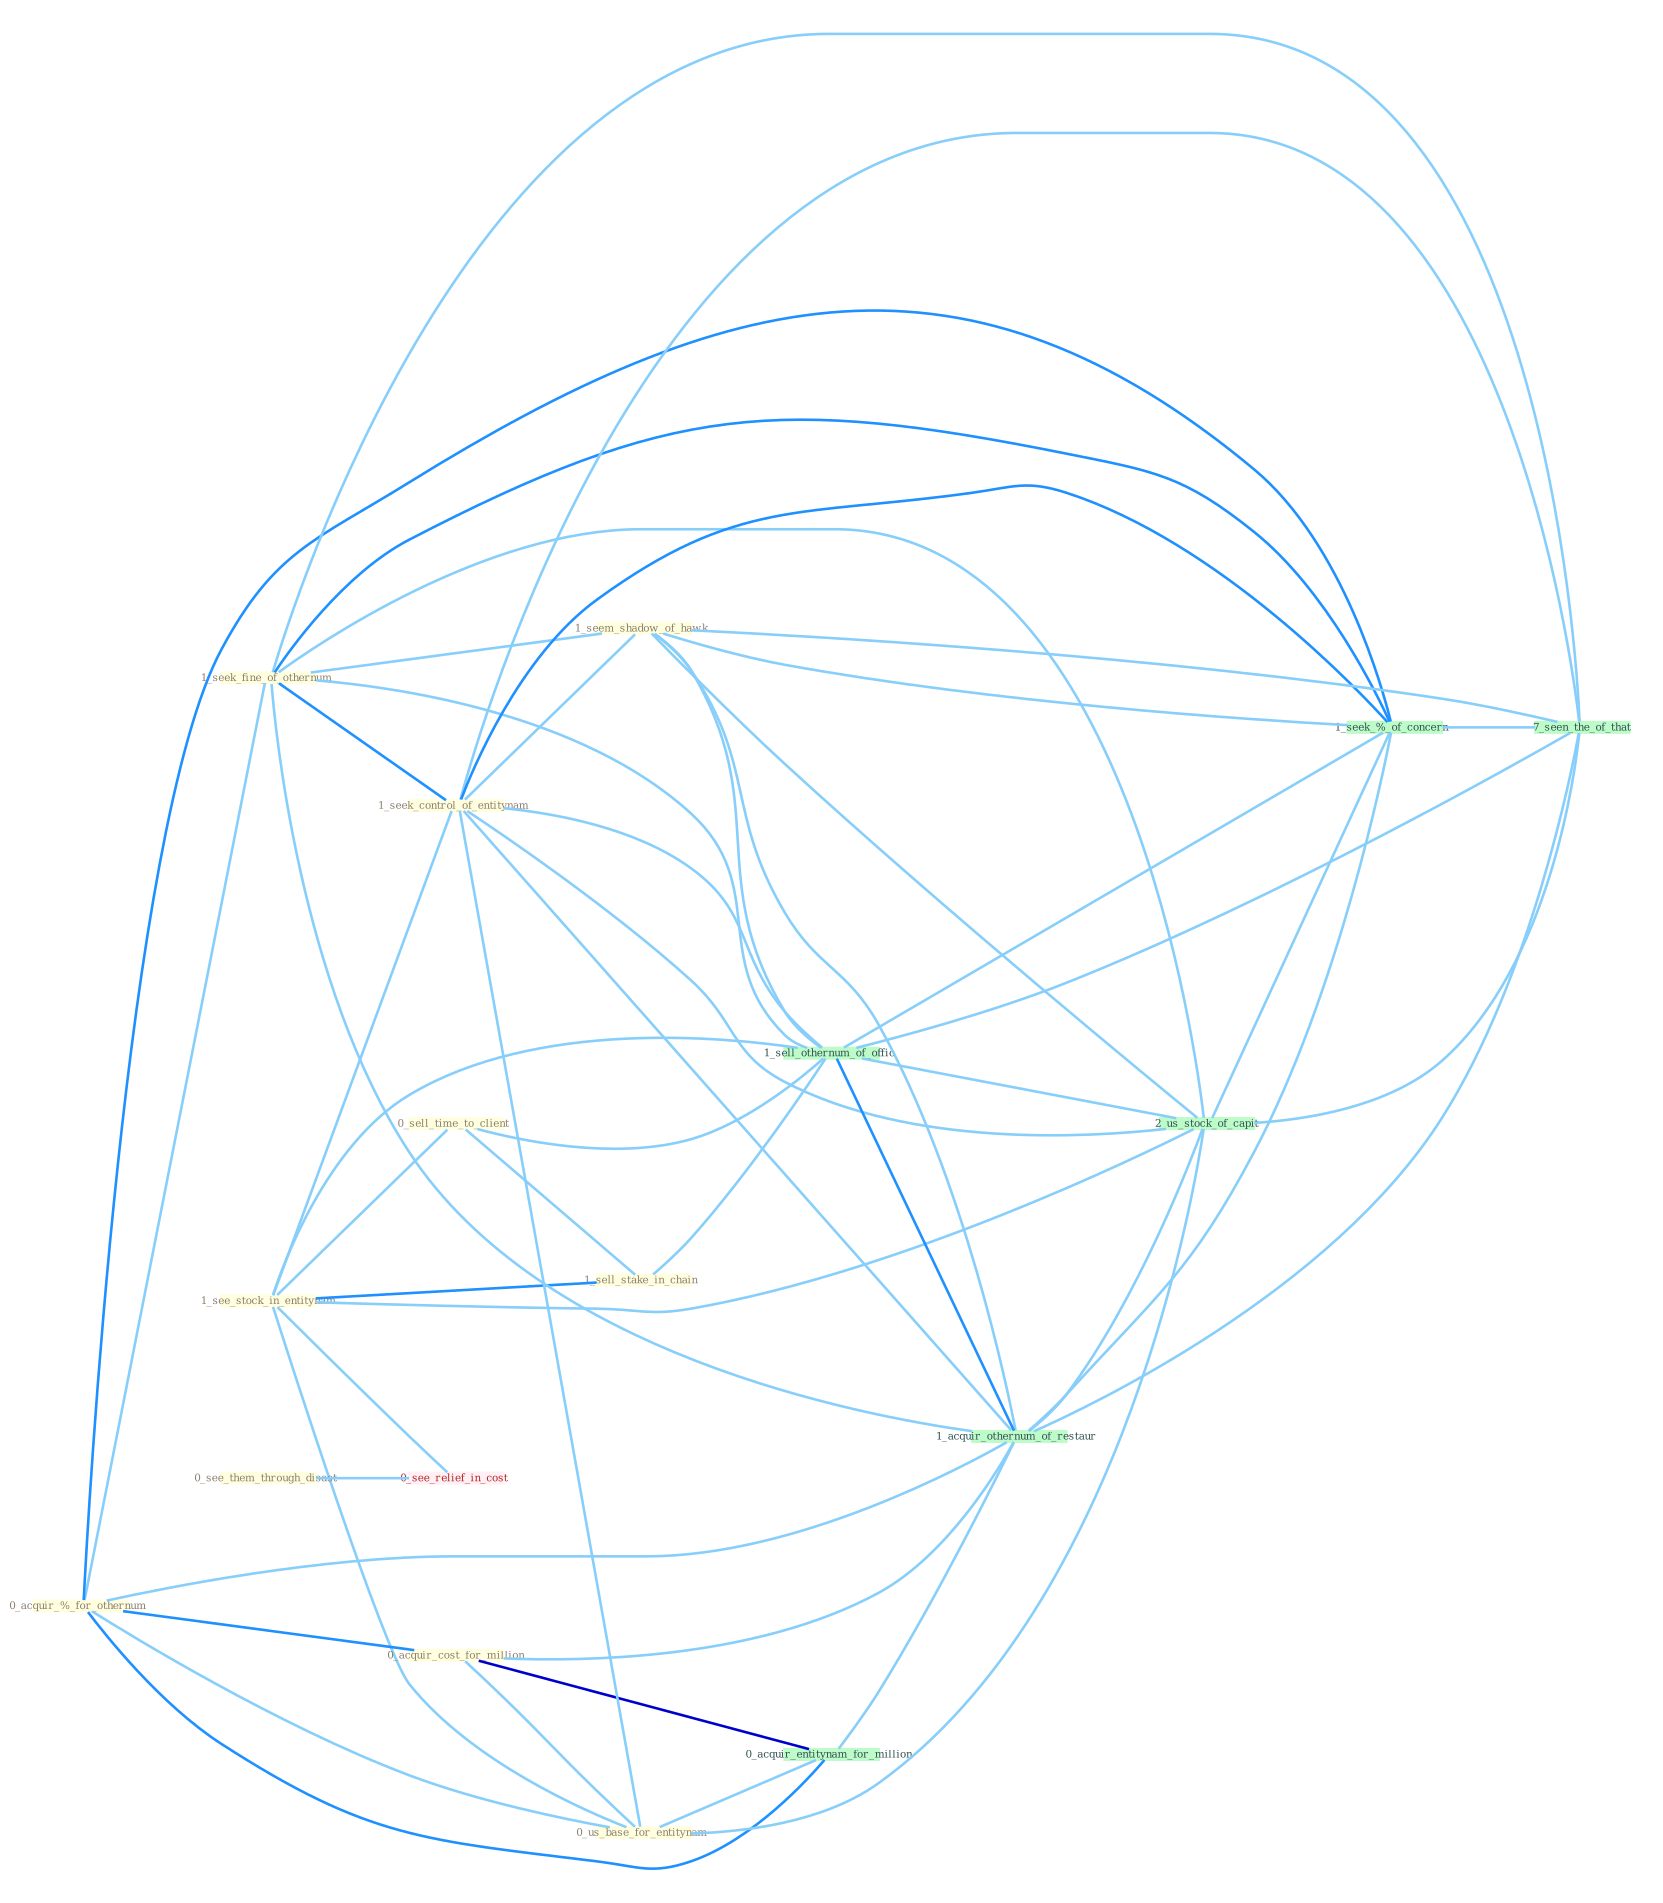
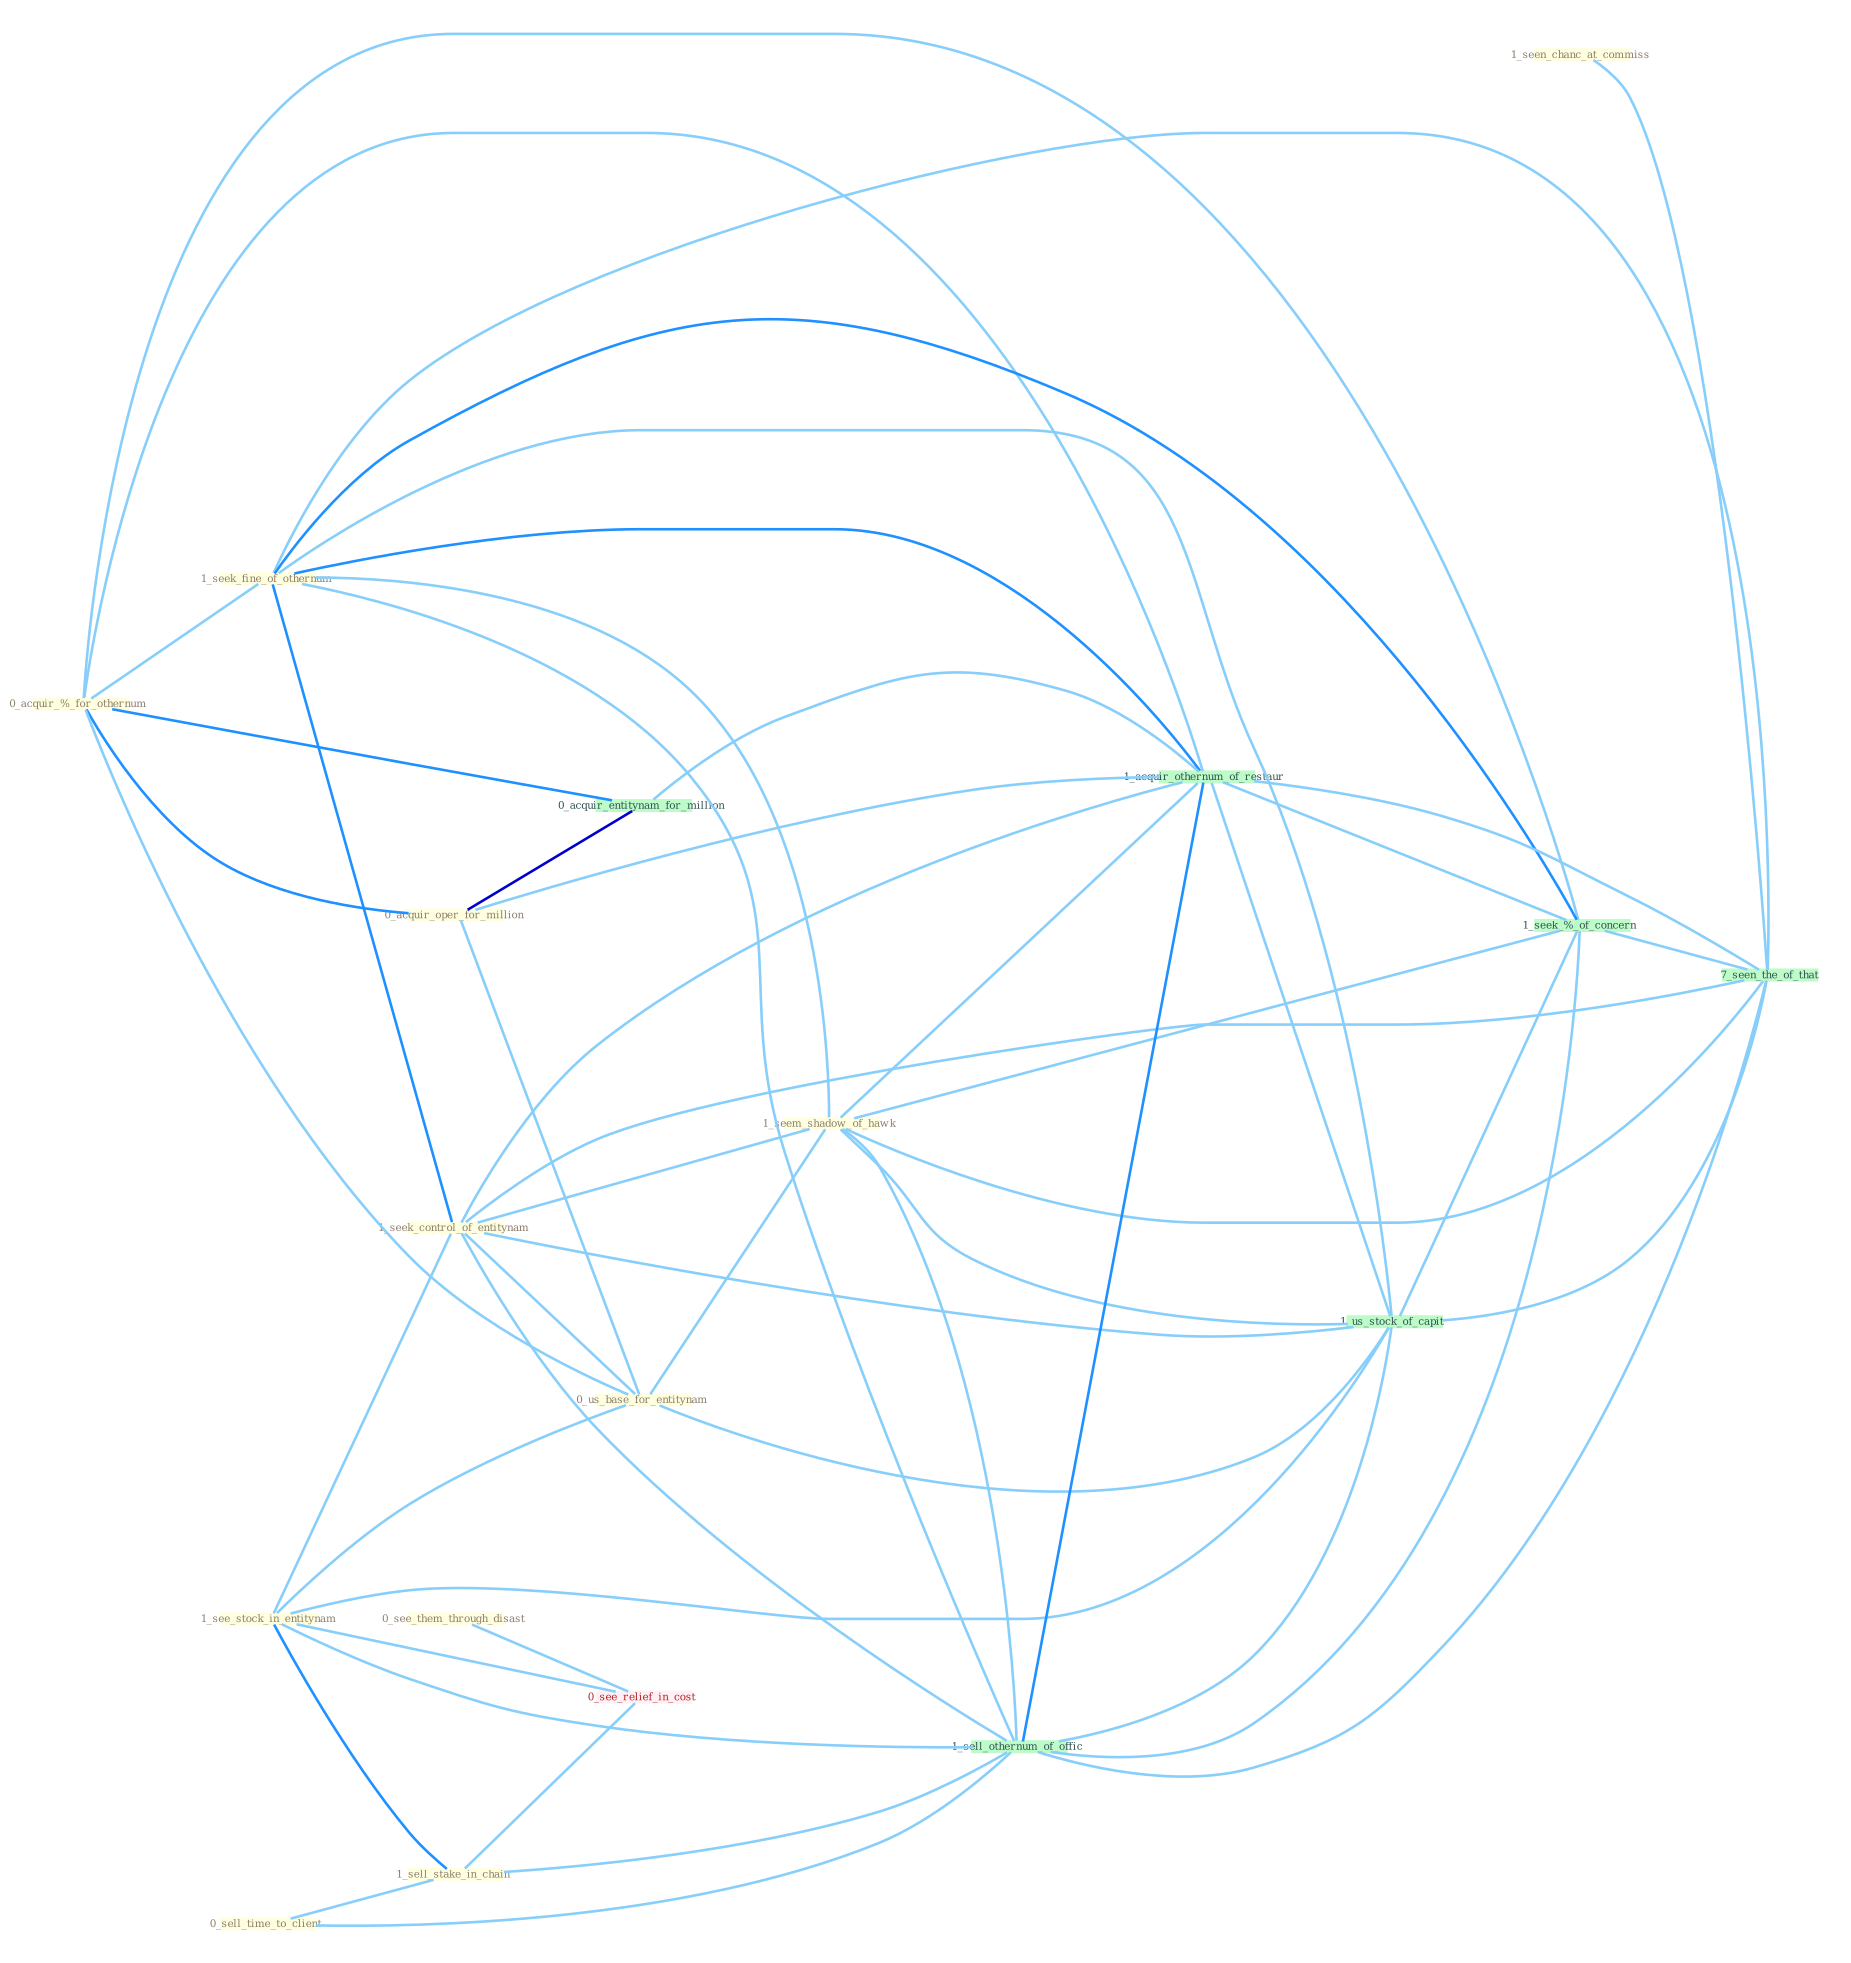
none -> (1582, 55)
(406, 484) -> (846, 36)
(899, 501) -> none
(1207, 1124) -> (1395, 1322)
(458, 1211) -> (789, 529)
(362, 1212) -> none
(456, 1655) -> (456, 915)
none -> (550, 1786)
(738, 1794) -> (738, 1262)
